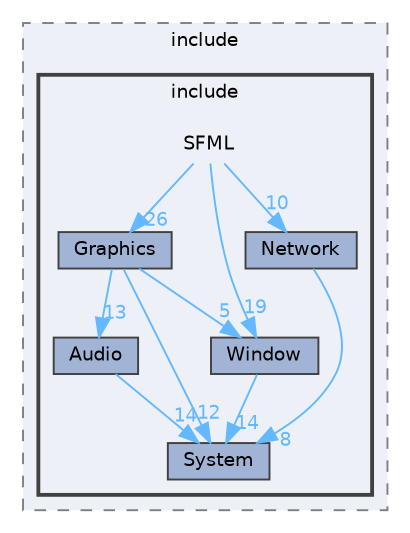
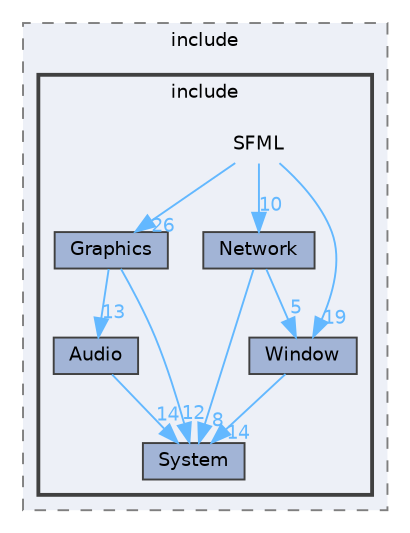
(181, 297) -> (277, 294)
